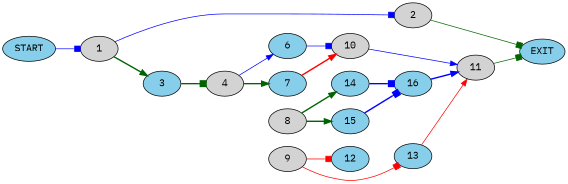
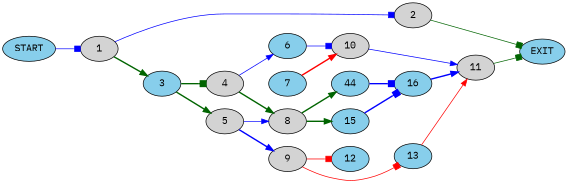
(253, 84) -> (253, 101)
(350, 84) -> (350, 84)
none -> (225, 121)
